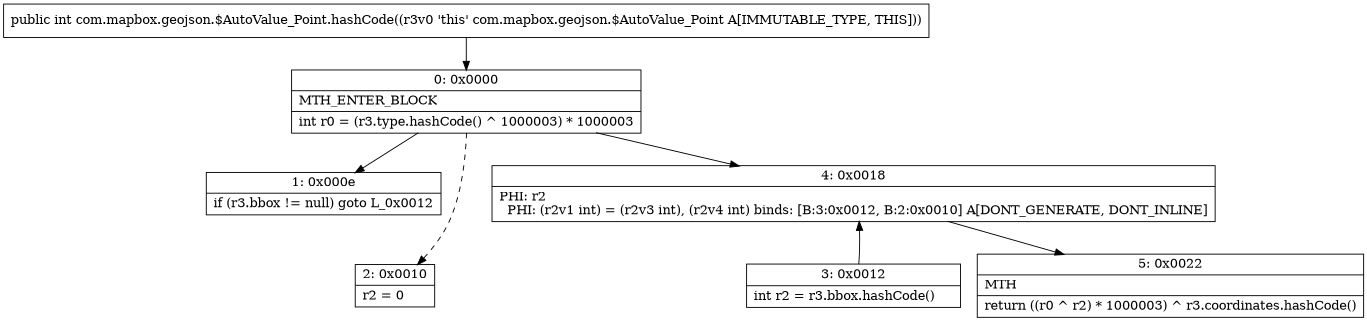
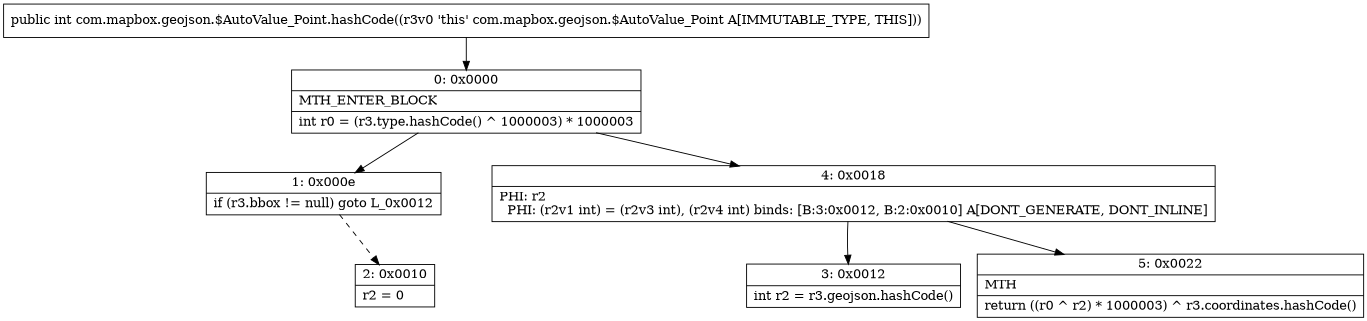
(457, 200) -> (356, 236)
(860, 247) -> (847, 238)
(845, 296) -> (854, 296)
